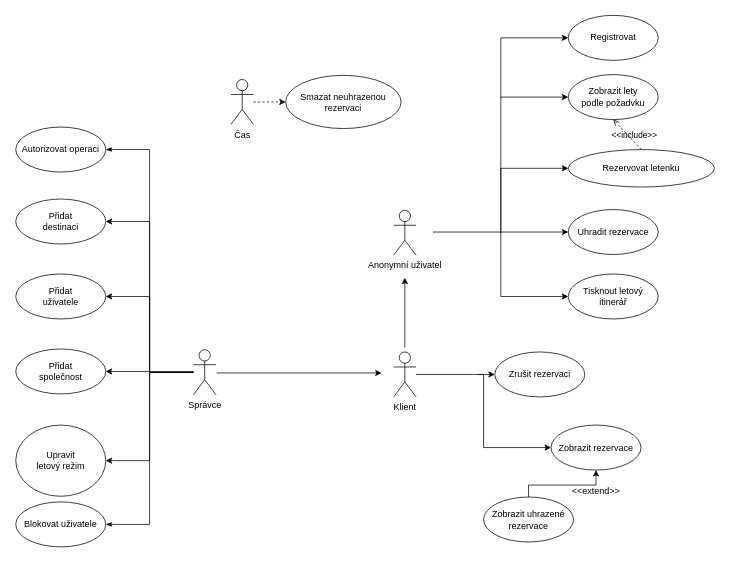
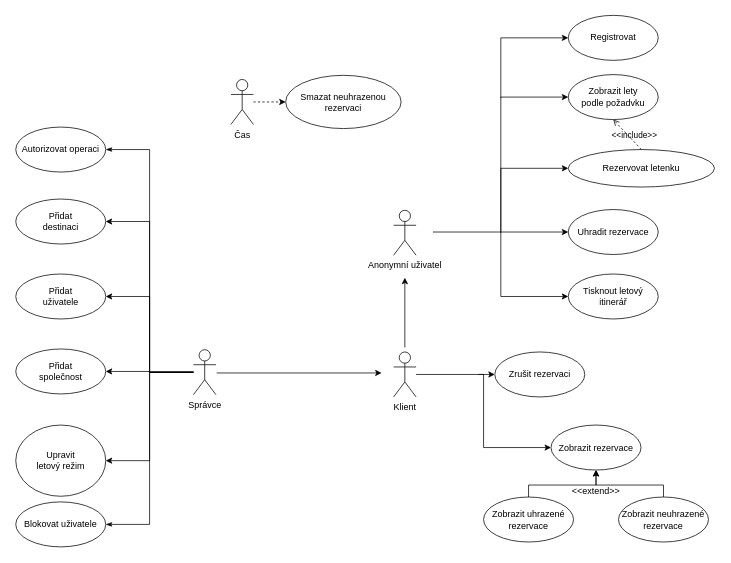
none -> (663, 490)
none -> (663, 520)
